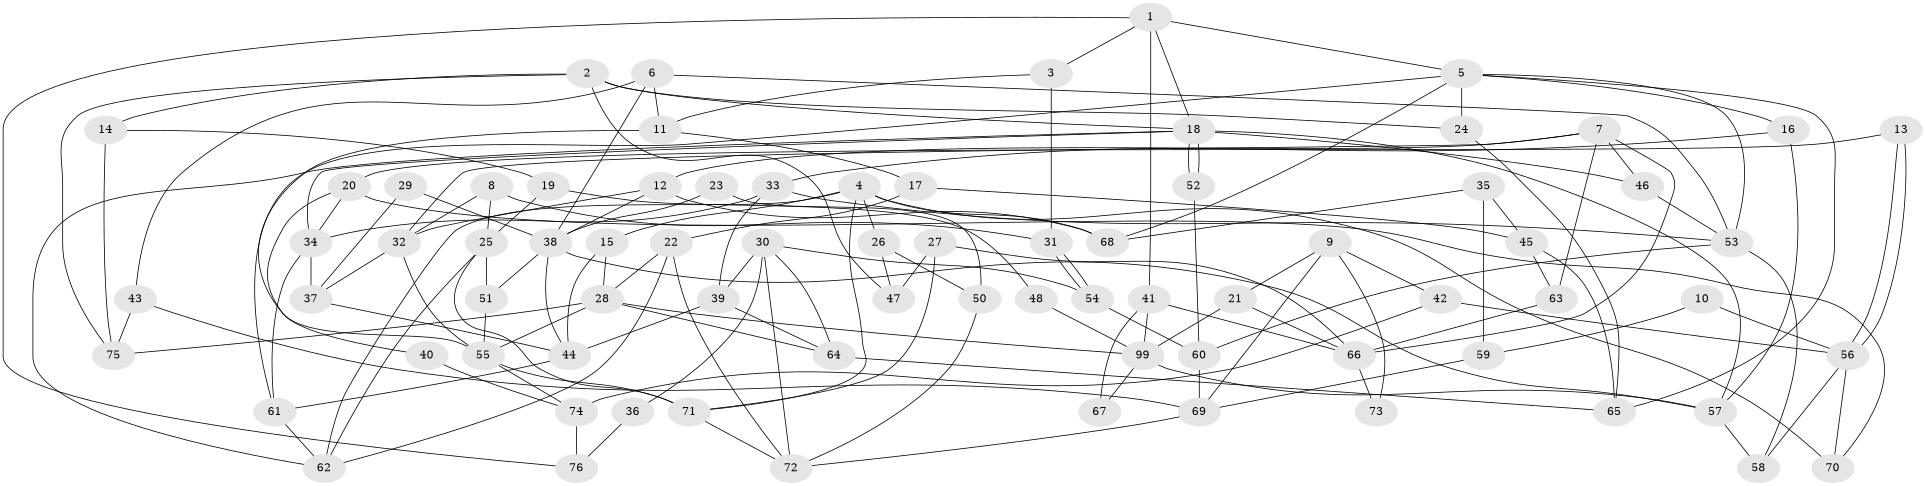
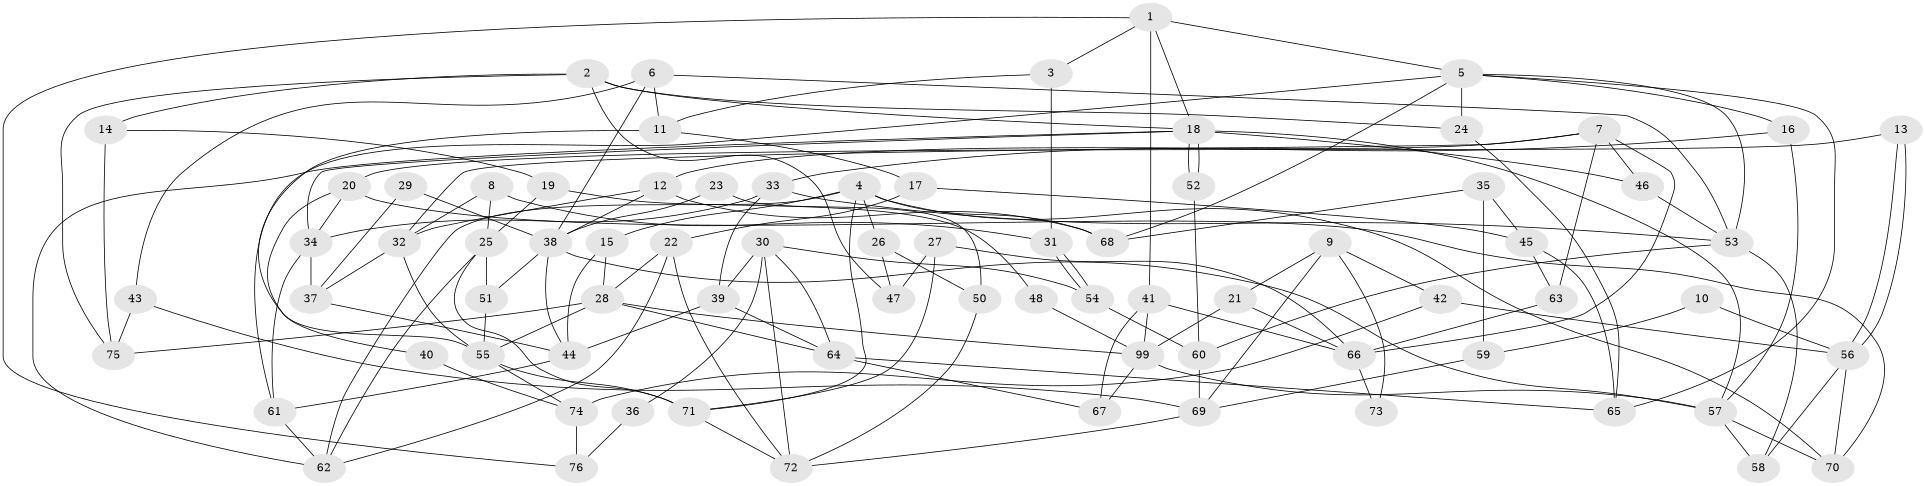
none -> (1012, 393)
none -> (1768, 437)
